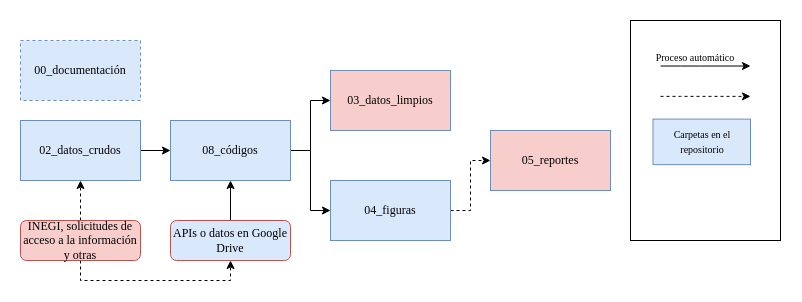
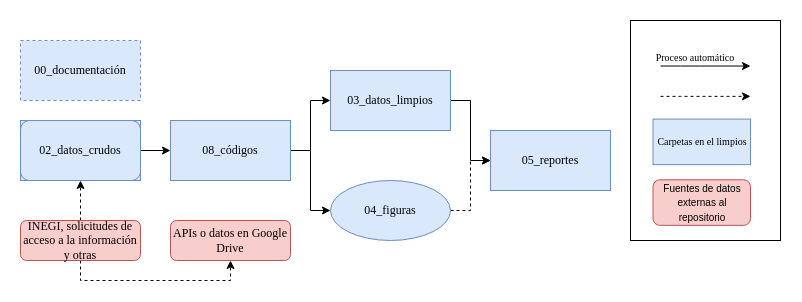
(391, 101) -> (391, 101)
none -> (471, 120)
(703, 142) -> (703, 142)
(81, 151) -> (81, 151)
(551, 161) -> (551, 161)
none -> (702, 203)
(231, 204) -> none
(391, 211) -> (391, 211)
(231, 241) -> (231, 241)
